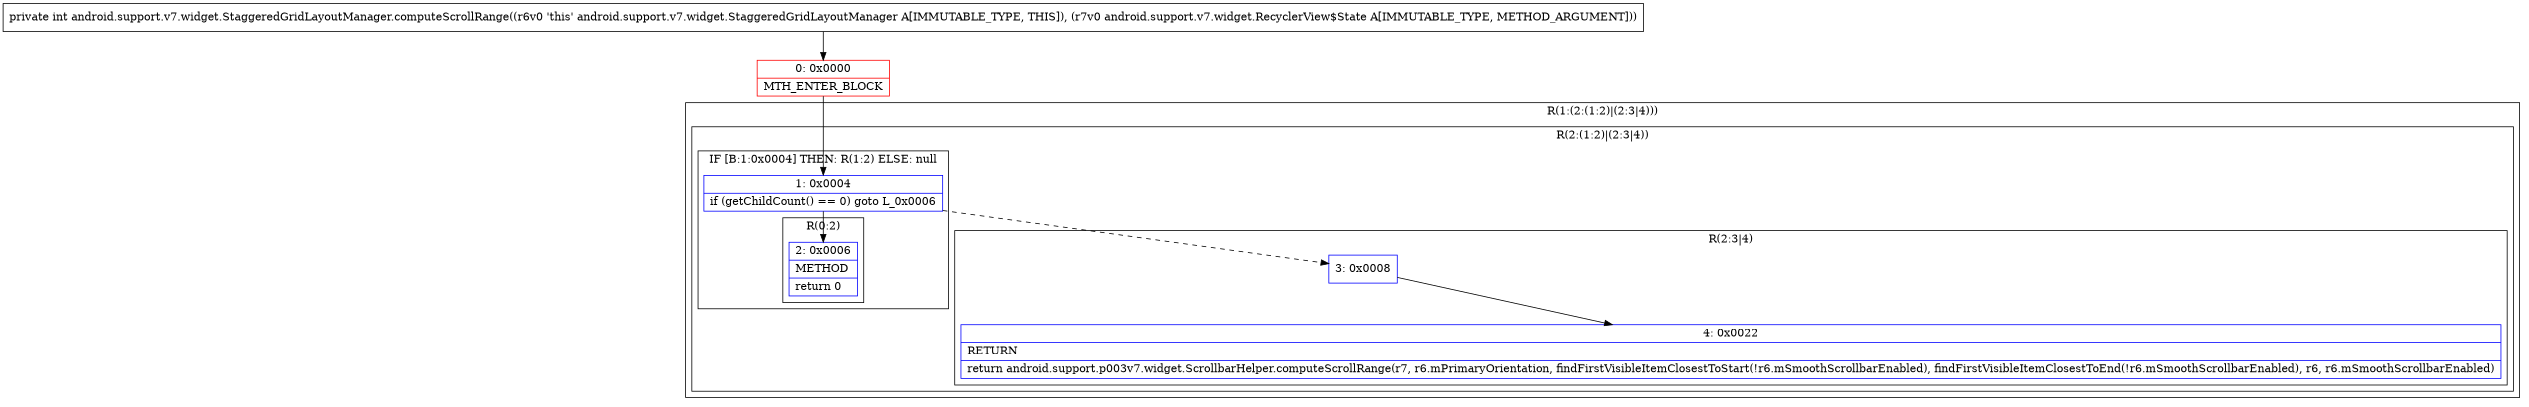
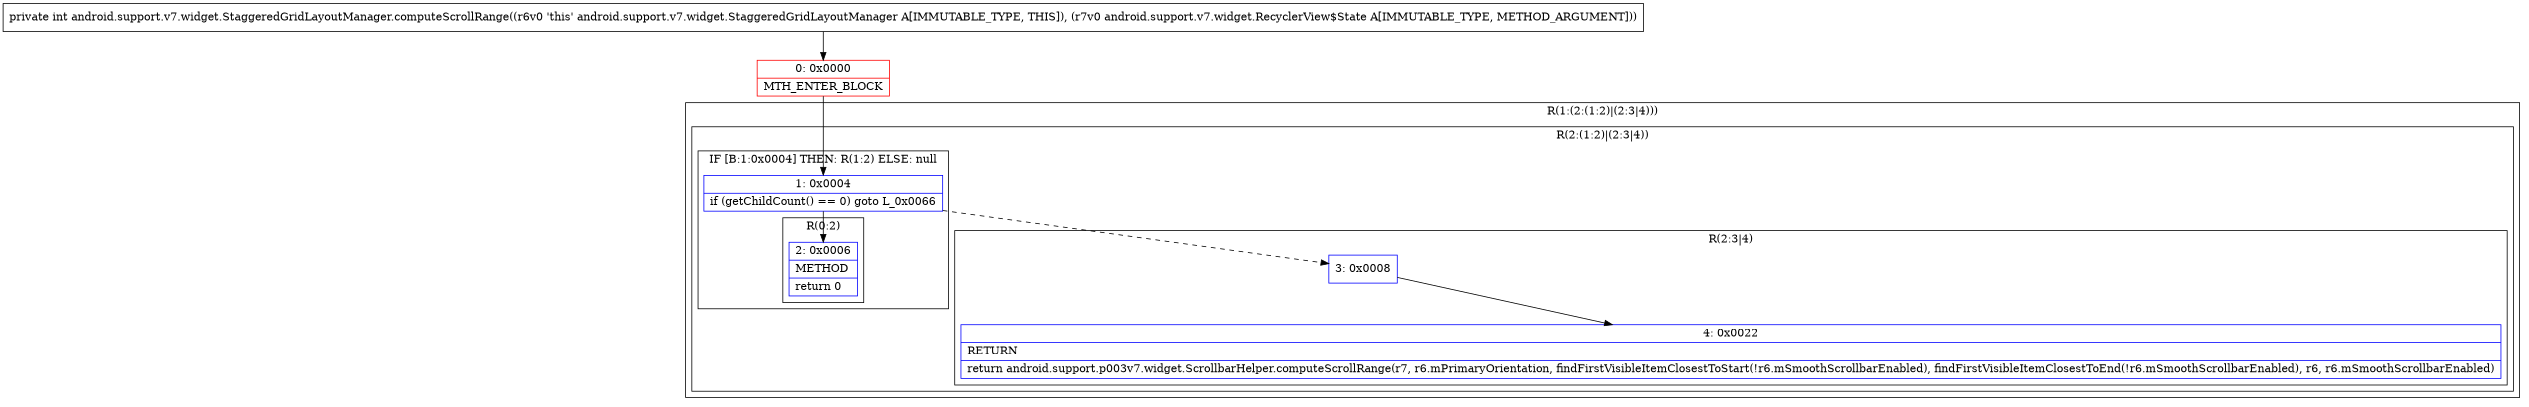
(823, 202) -> (823, 202)
